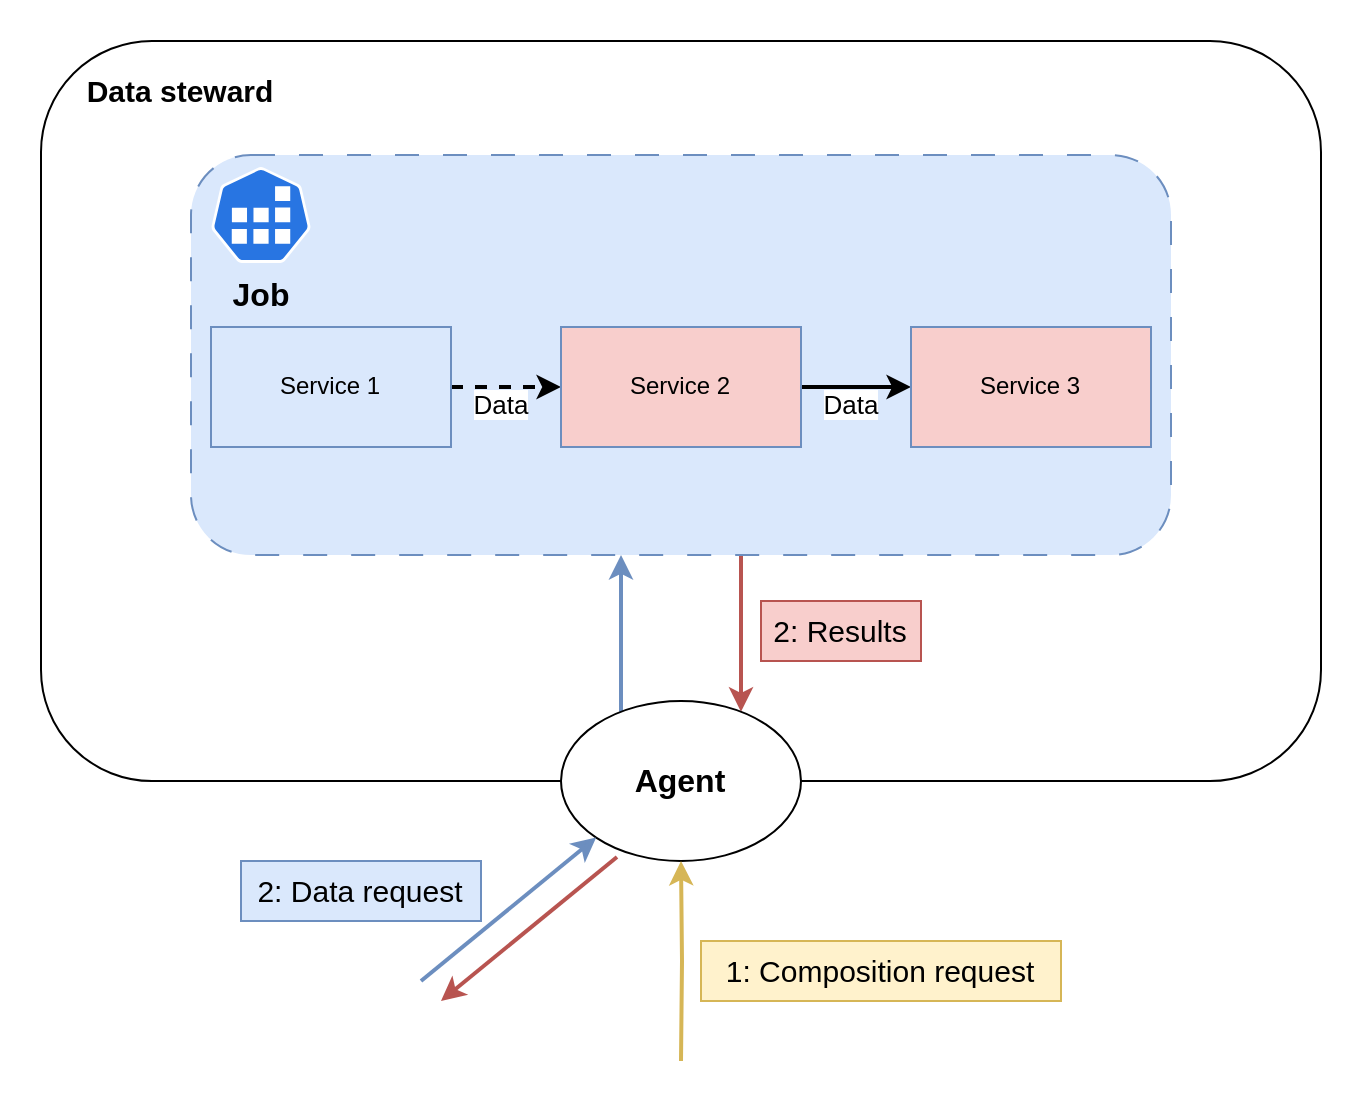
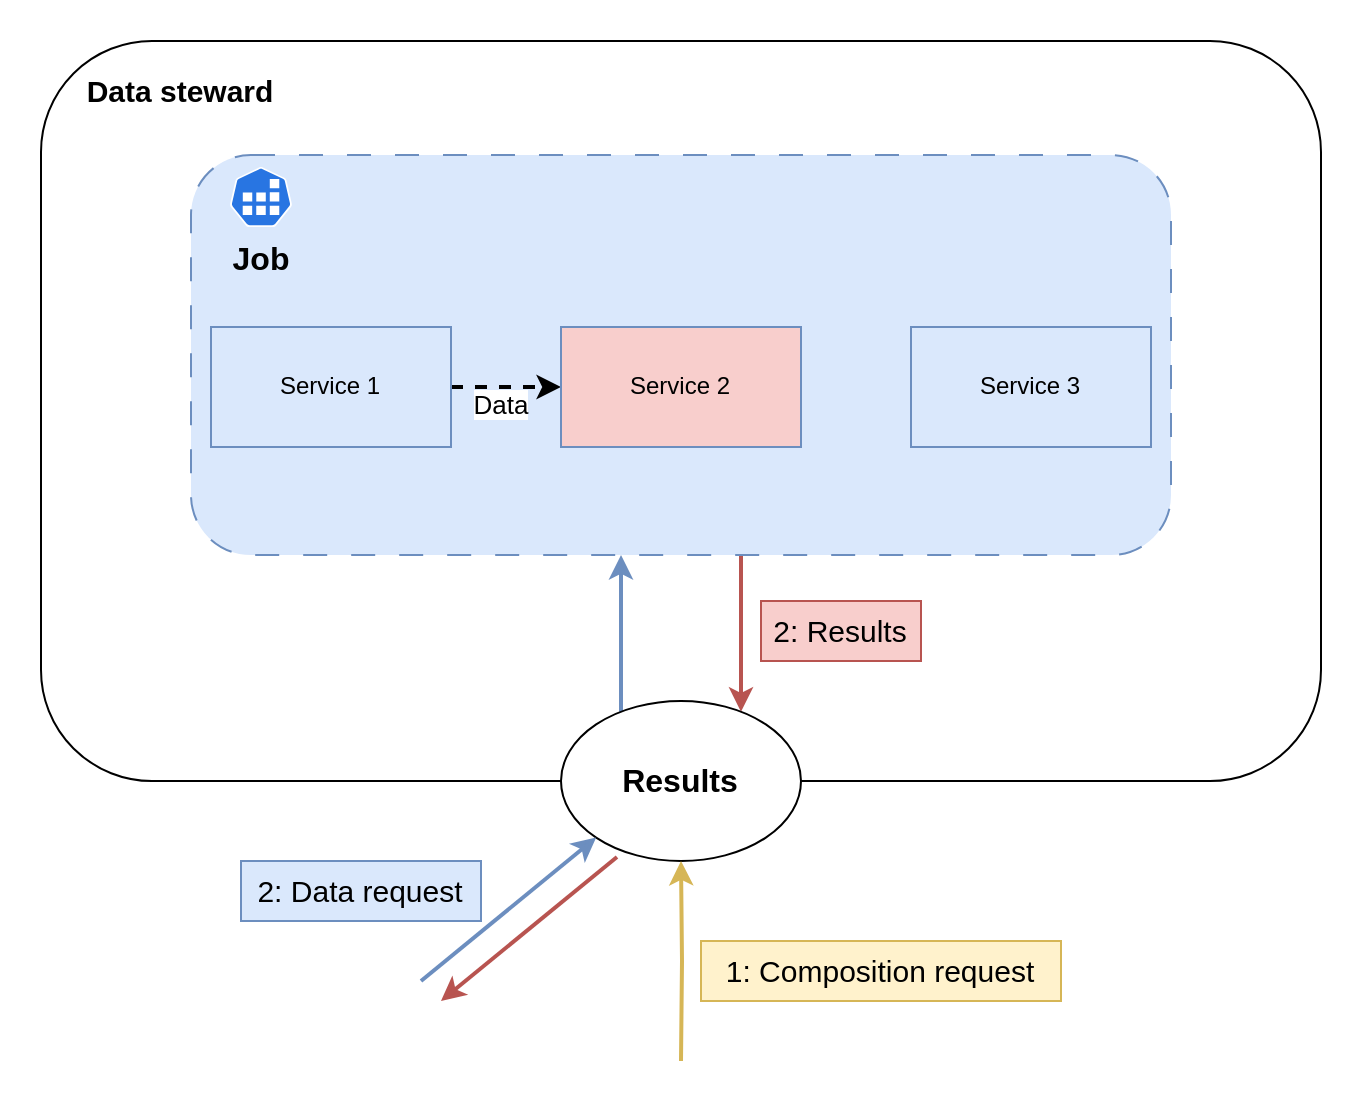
(261, 215) -> (261, 197)
(847, 387) -> none
(1031, 387) -> (1031, 387)
(681, 781) -> (681, 781)
